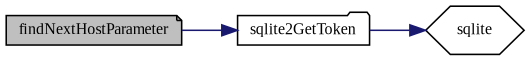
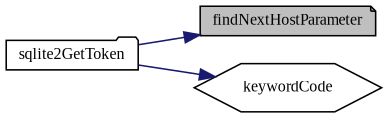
(202, 30) -> (162, 41)
(475, 30) -> (288, 88)
